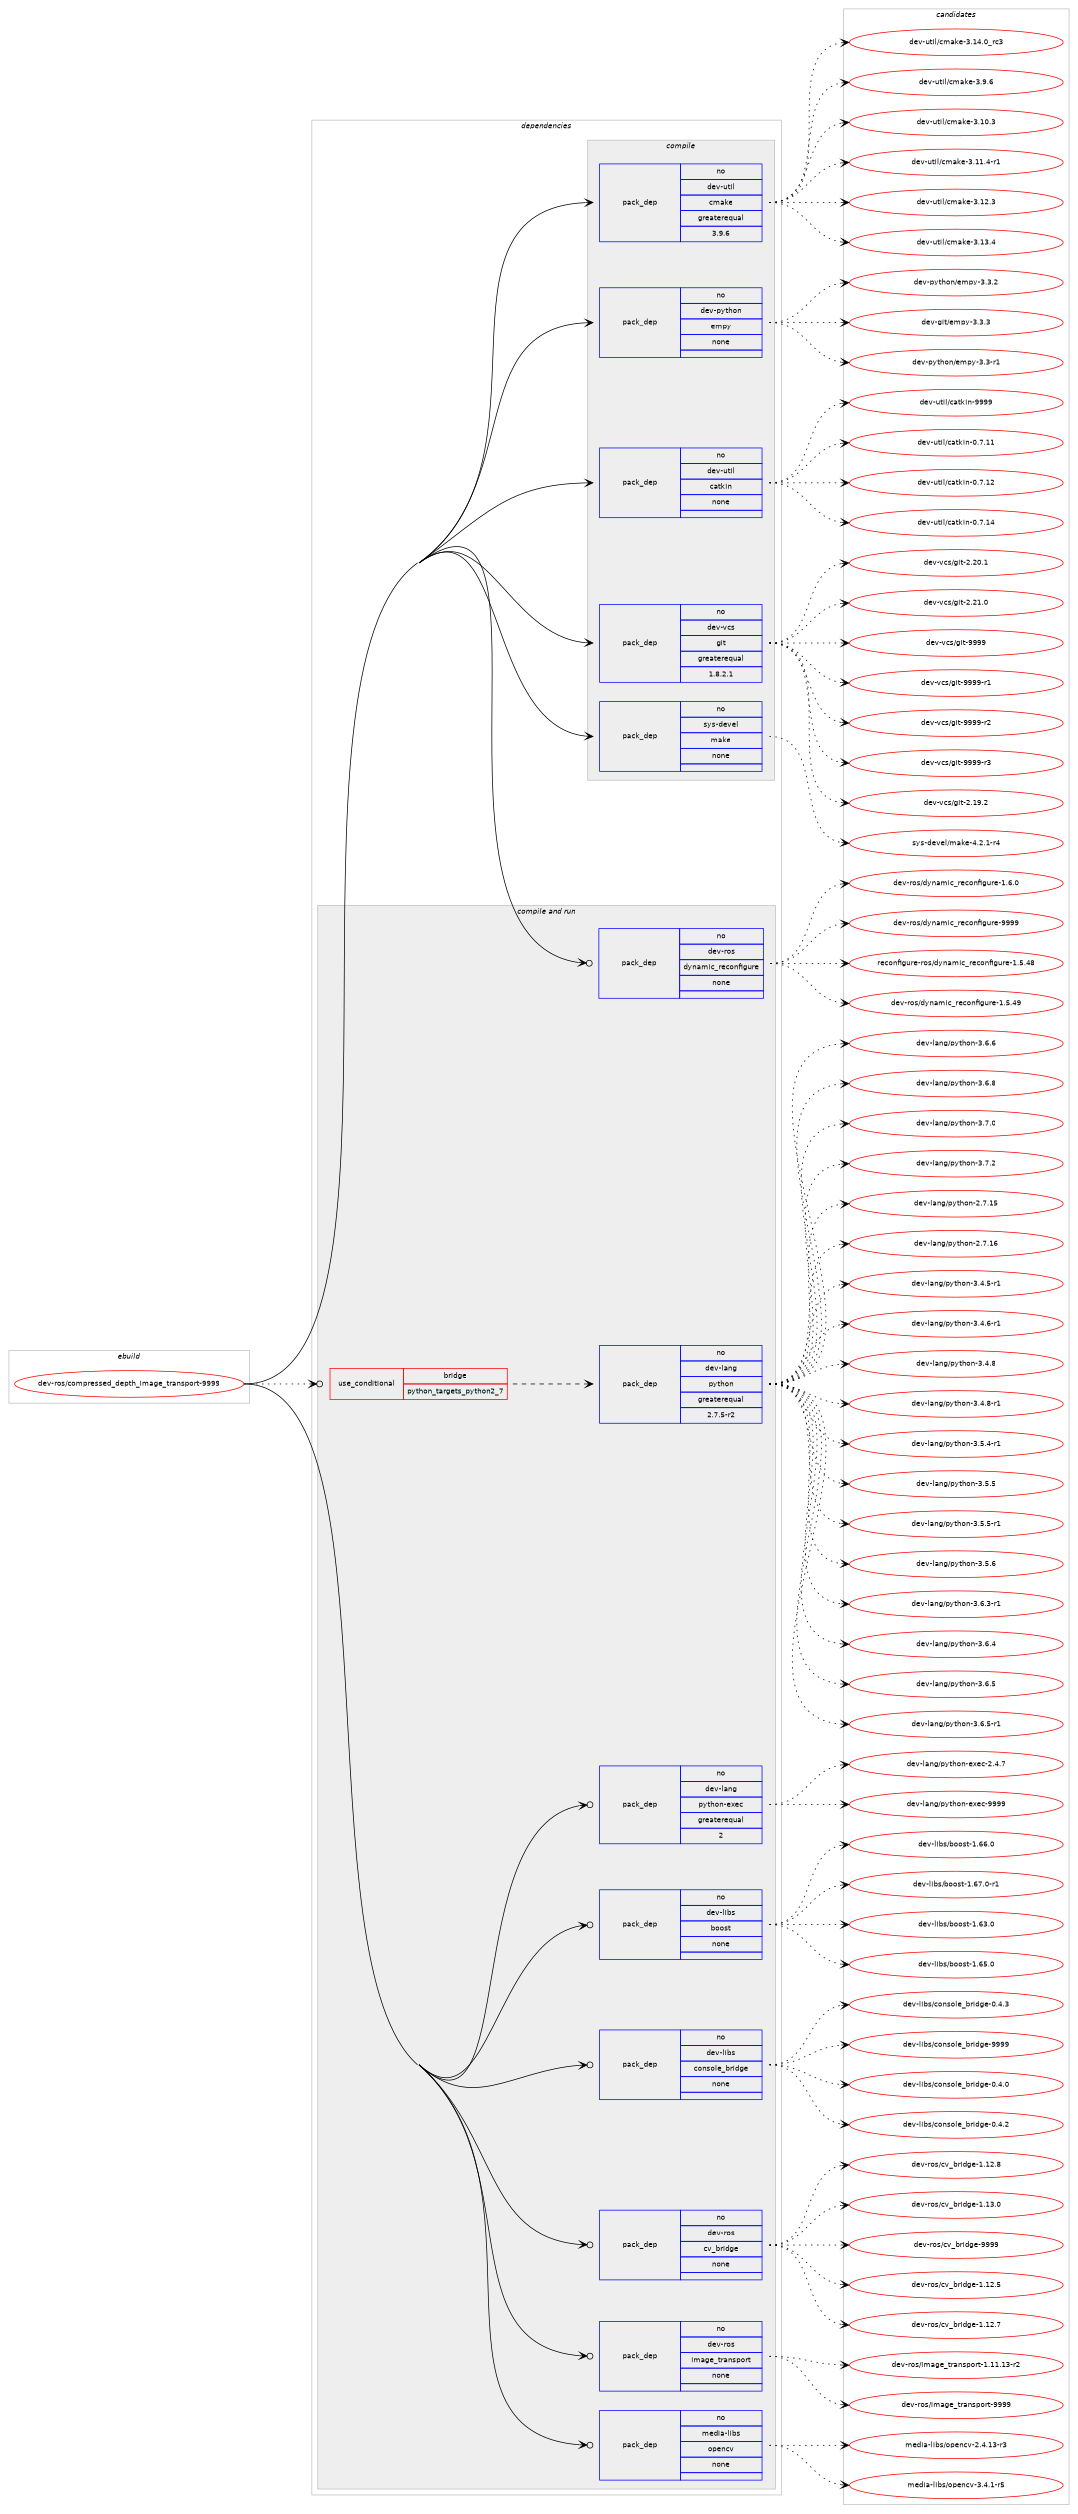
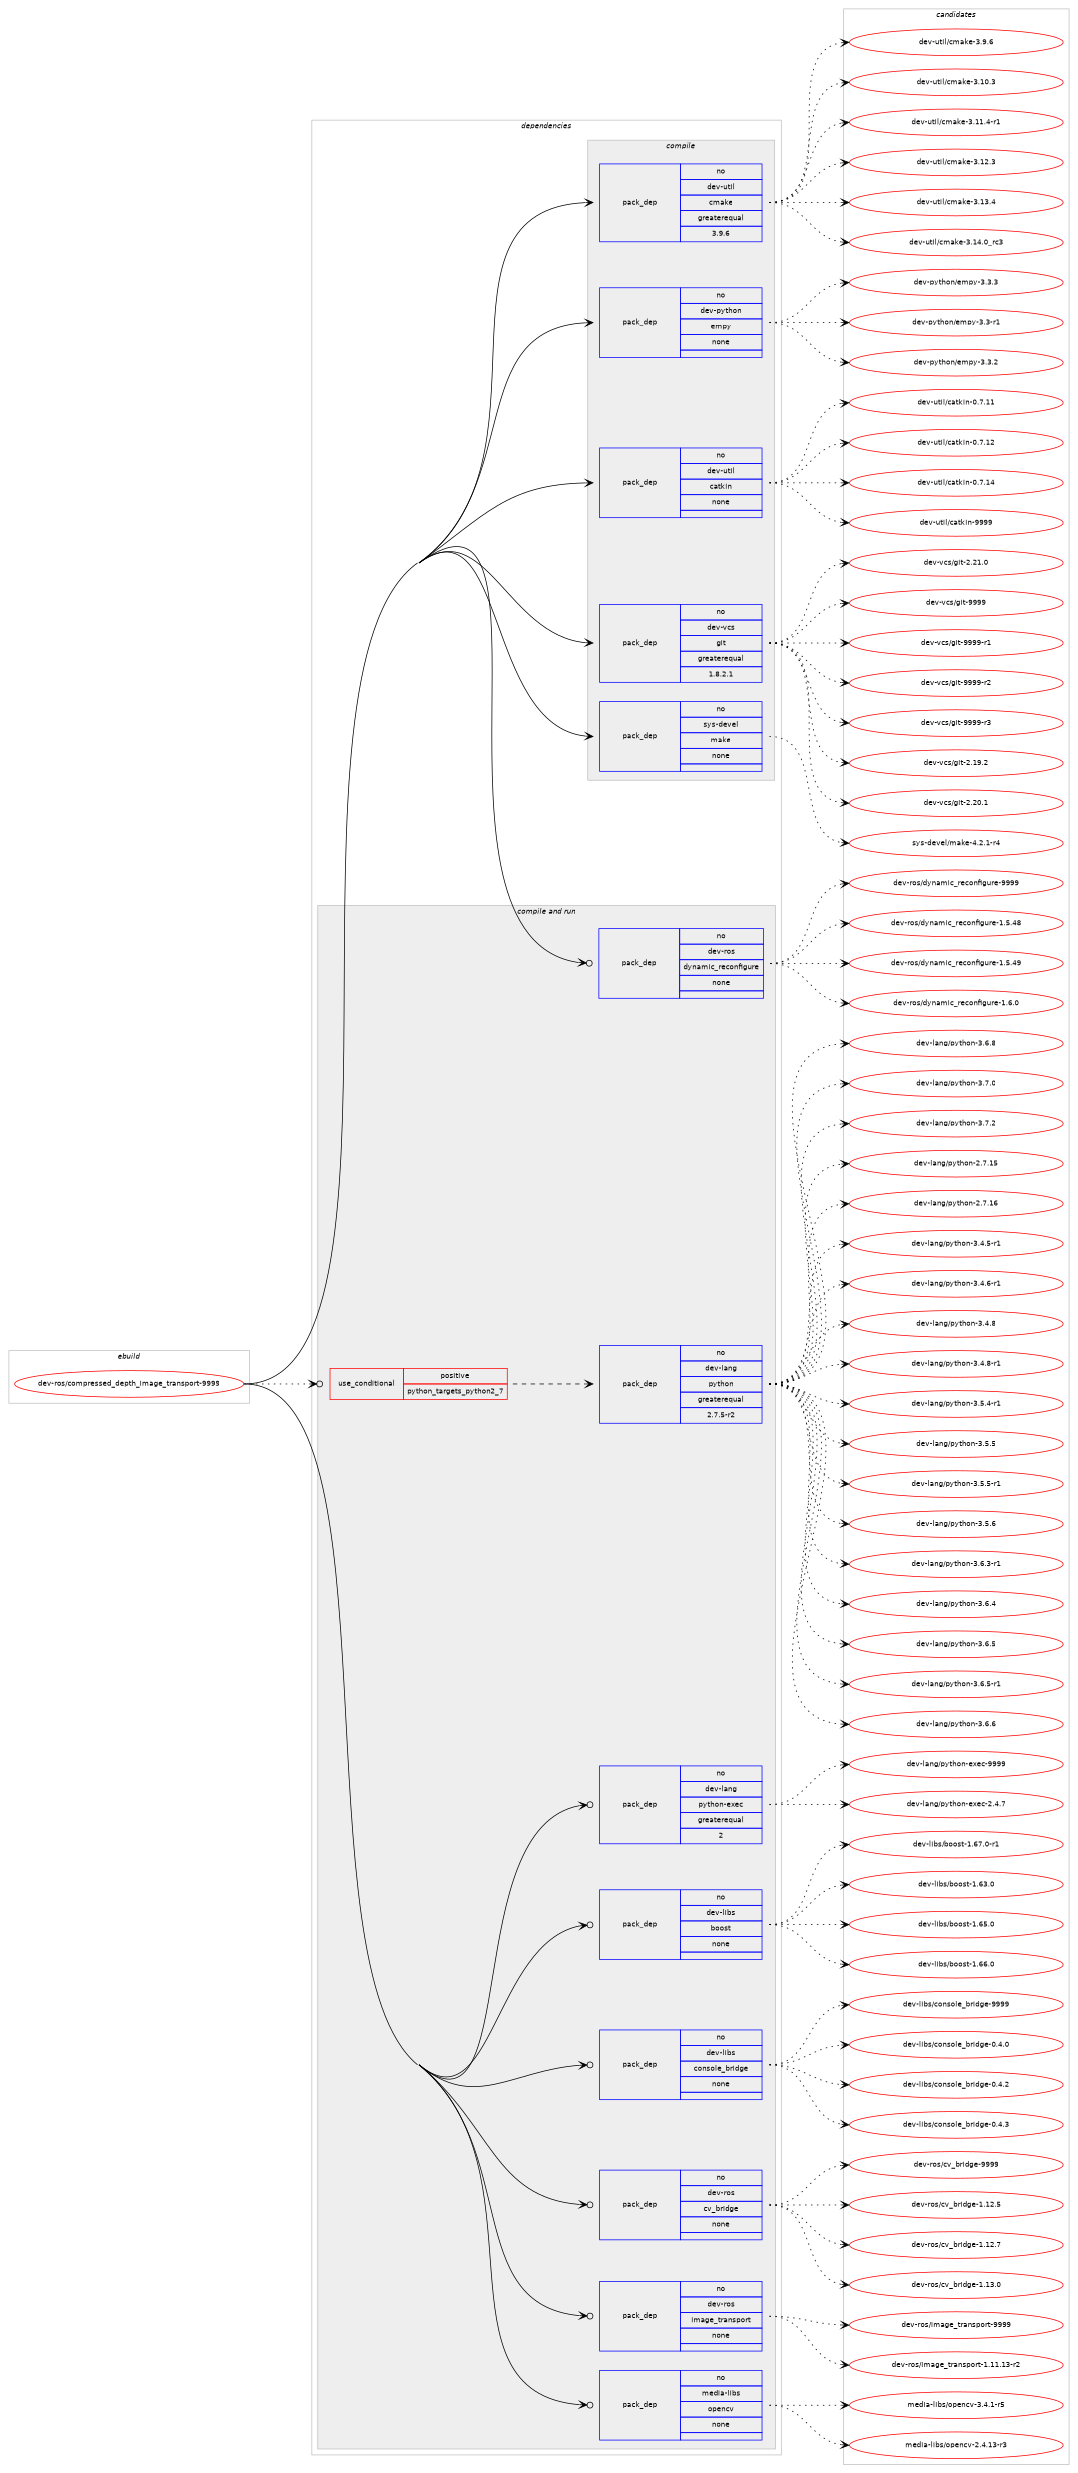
(956, 323) -> (956, 283)
(956, 963) -> (956, 923)
(455, 1376) -> (455, 1376)
(956, 2165) -> none
